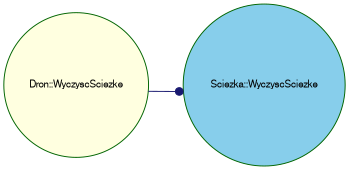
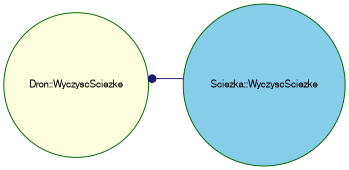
(162, 91) -> (170, 79)
